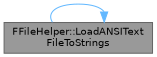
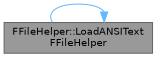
(78, 38) -> (78, 38)
